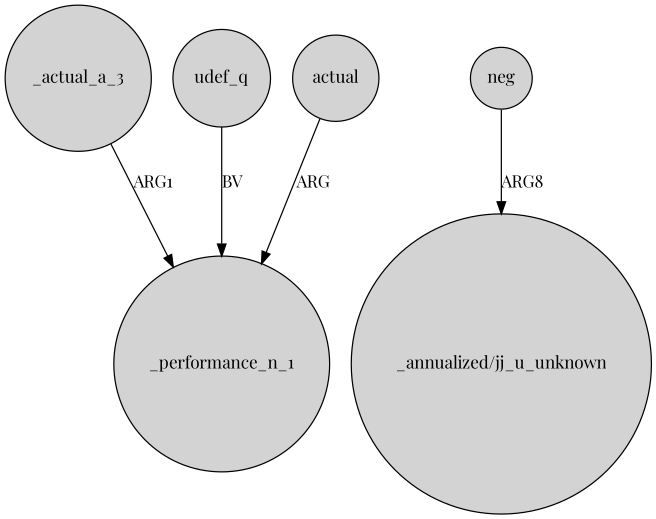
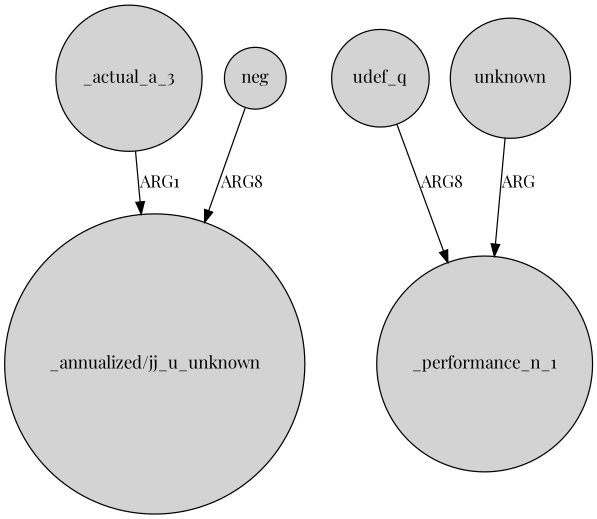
(336, 78) -> (510, 78)
(233, 183) -> (442, 183)
(139, 200) -> (138, 177)
